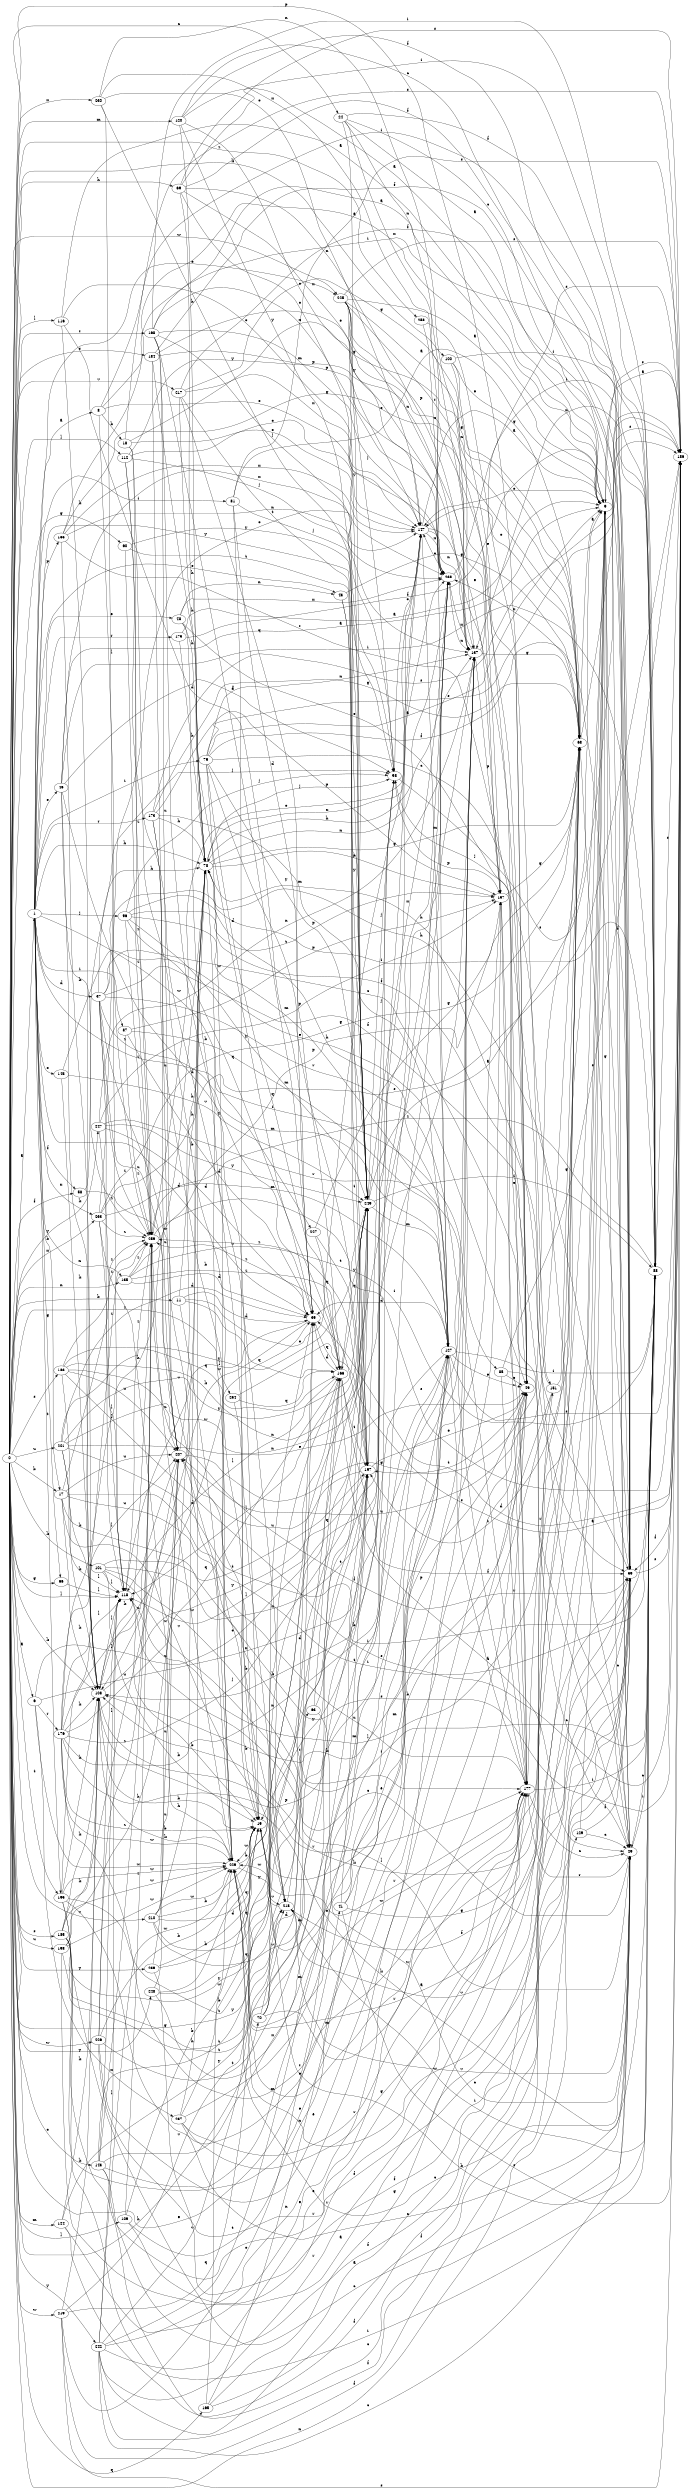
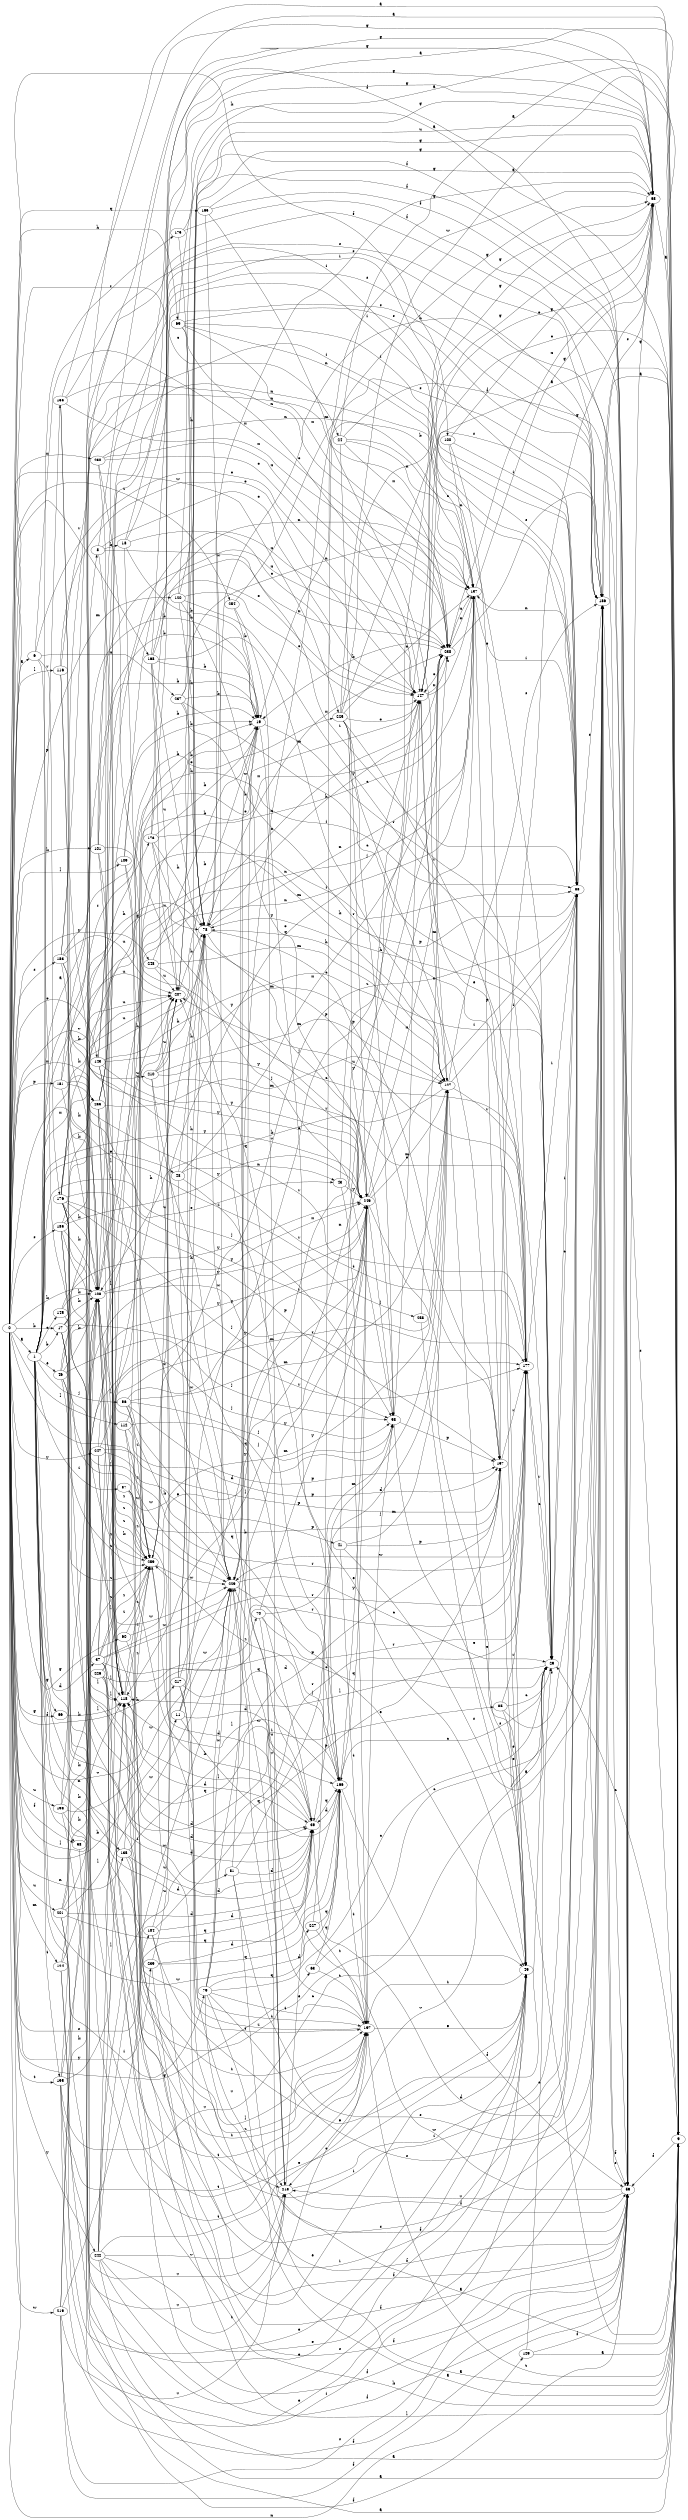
(536, 1590) -> (296, 1239)
(12, 1784) -> none
